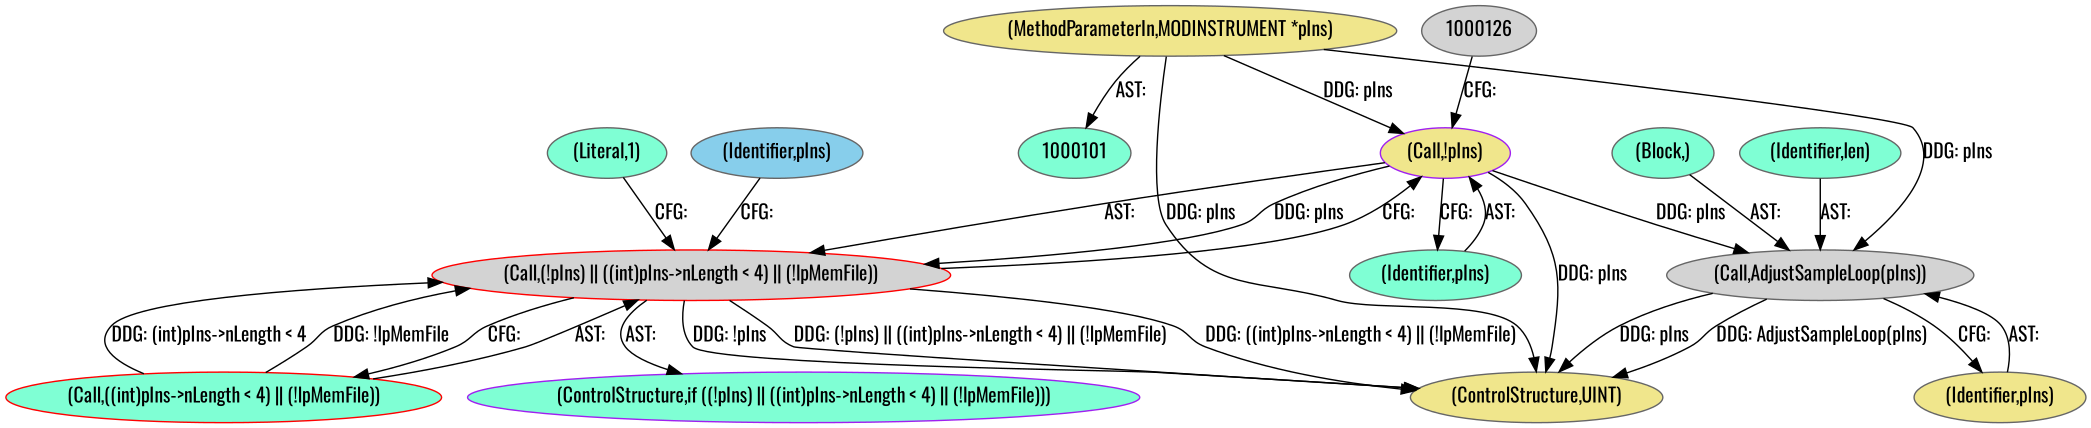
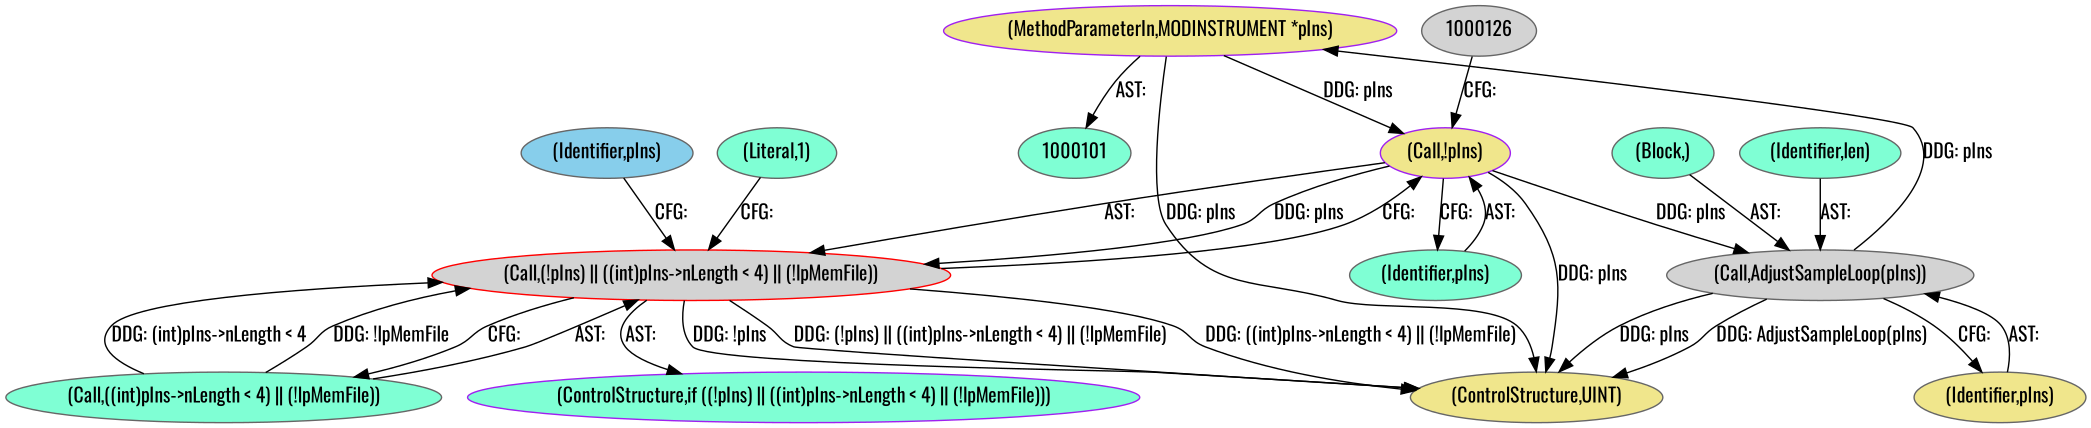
(1170, 31) -> (1170, 31)
(1687, 93) -> (1701, 94)
(224, 397) -> (224, 397)
